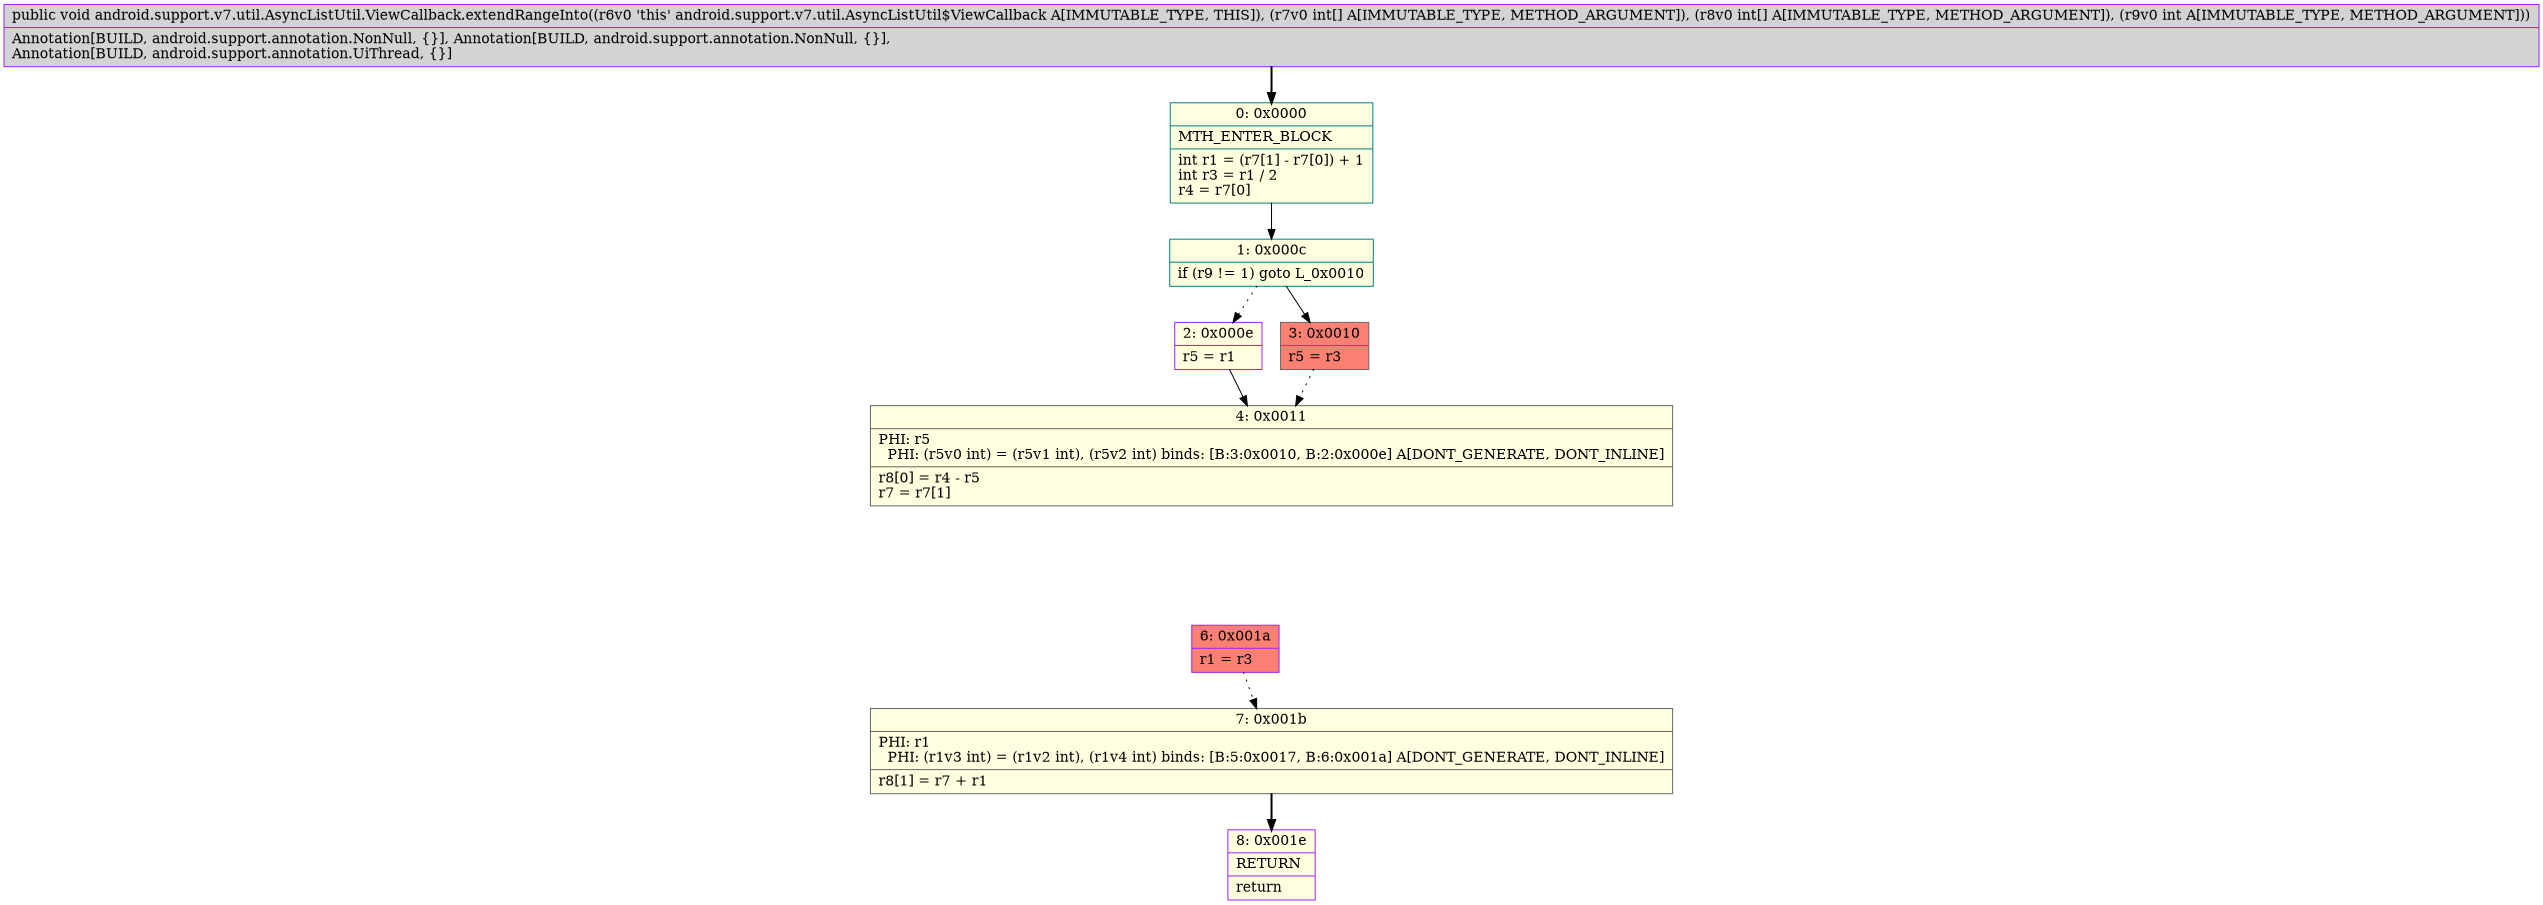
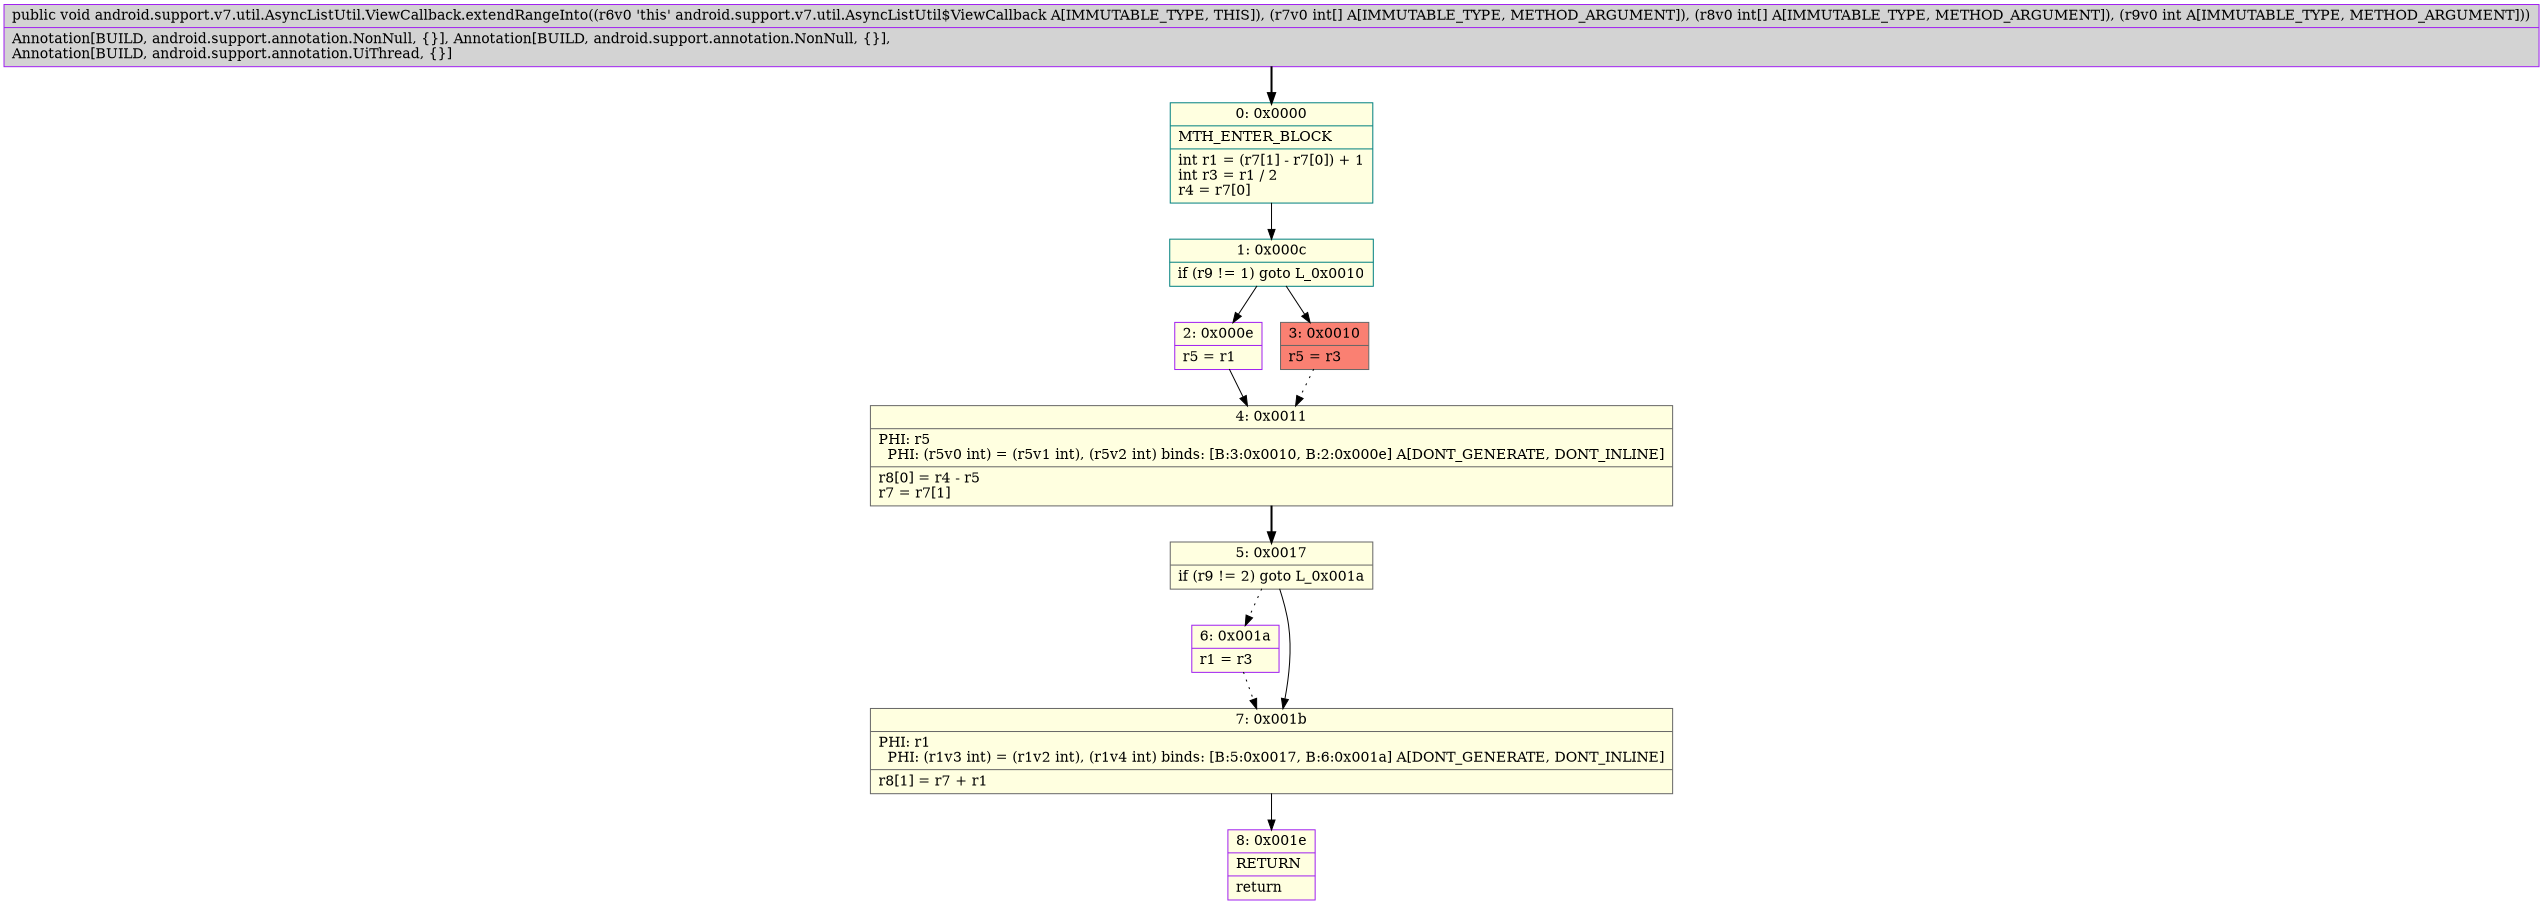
(1248, 300) -> (1248, 300)
none -> (1272, 566)
(1235, 649) -> (1235, 649)
(1272, 807) -> (1272, 807)
